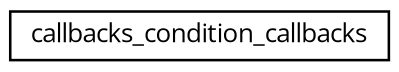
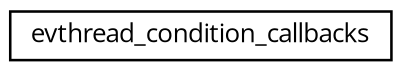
(200, 36) -> (201, 36)
